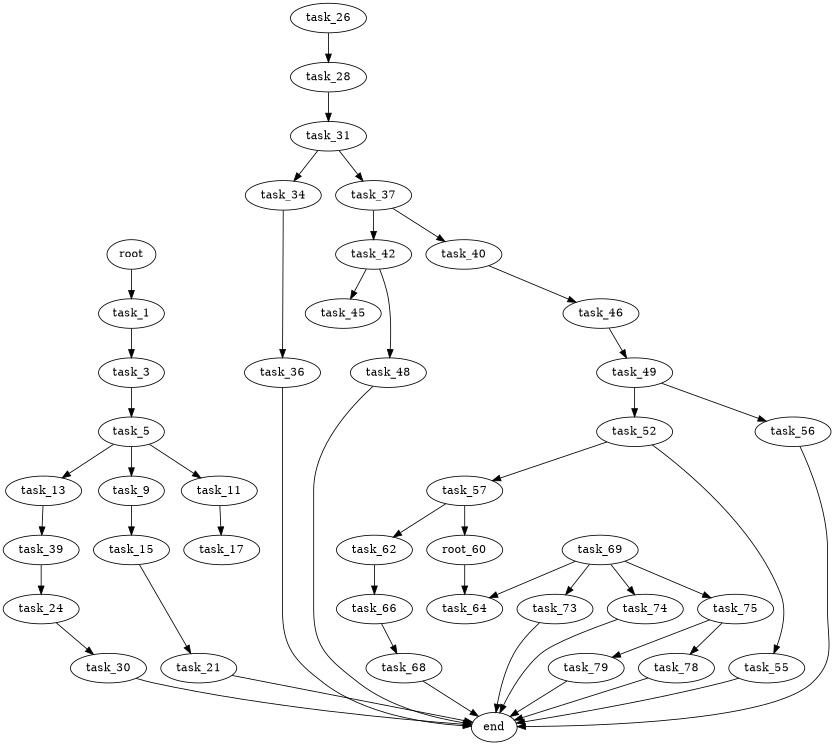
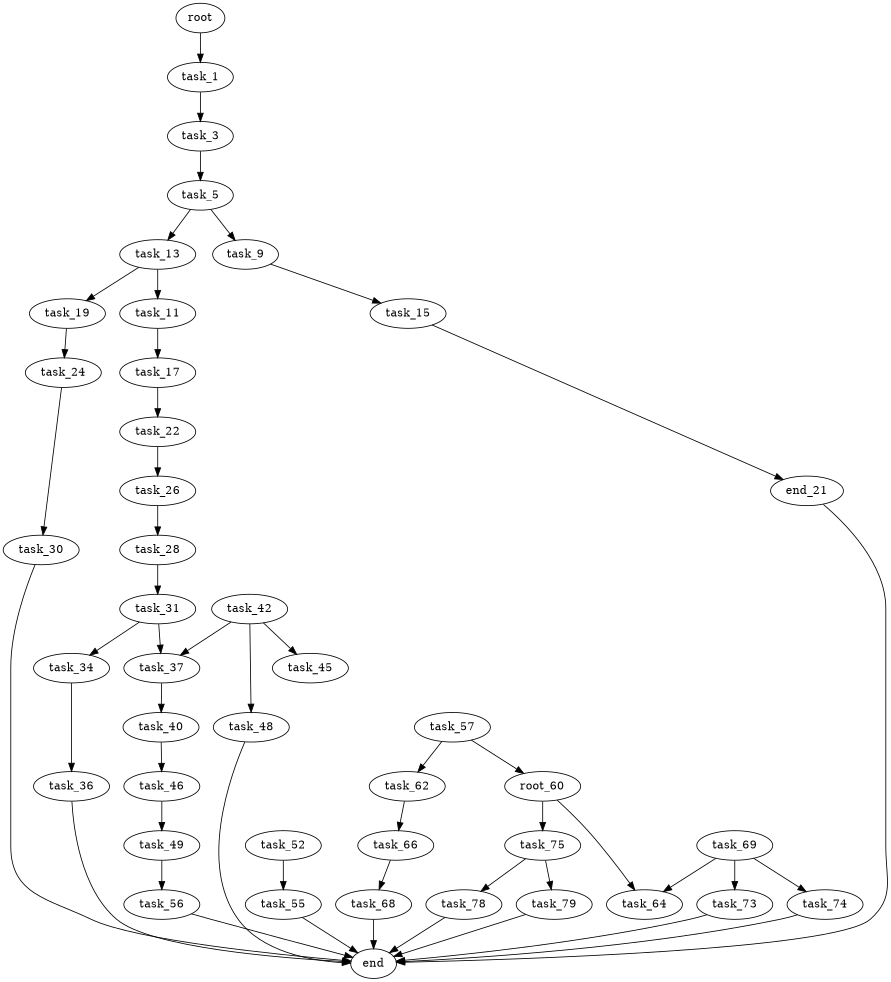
(374, 221) -> (209, 636)
(635, 398) -> none
none -> (158, 432)
(172, 459) -> (158, 280)
(554, 460) -> none
(41, 550) -> (67, 314)
(664, 578) -> (543, 812)
(199, 668) -> (807, 491)
